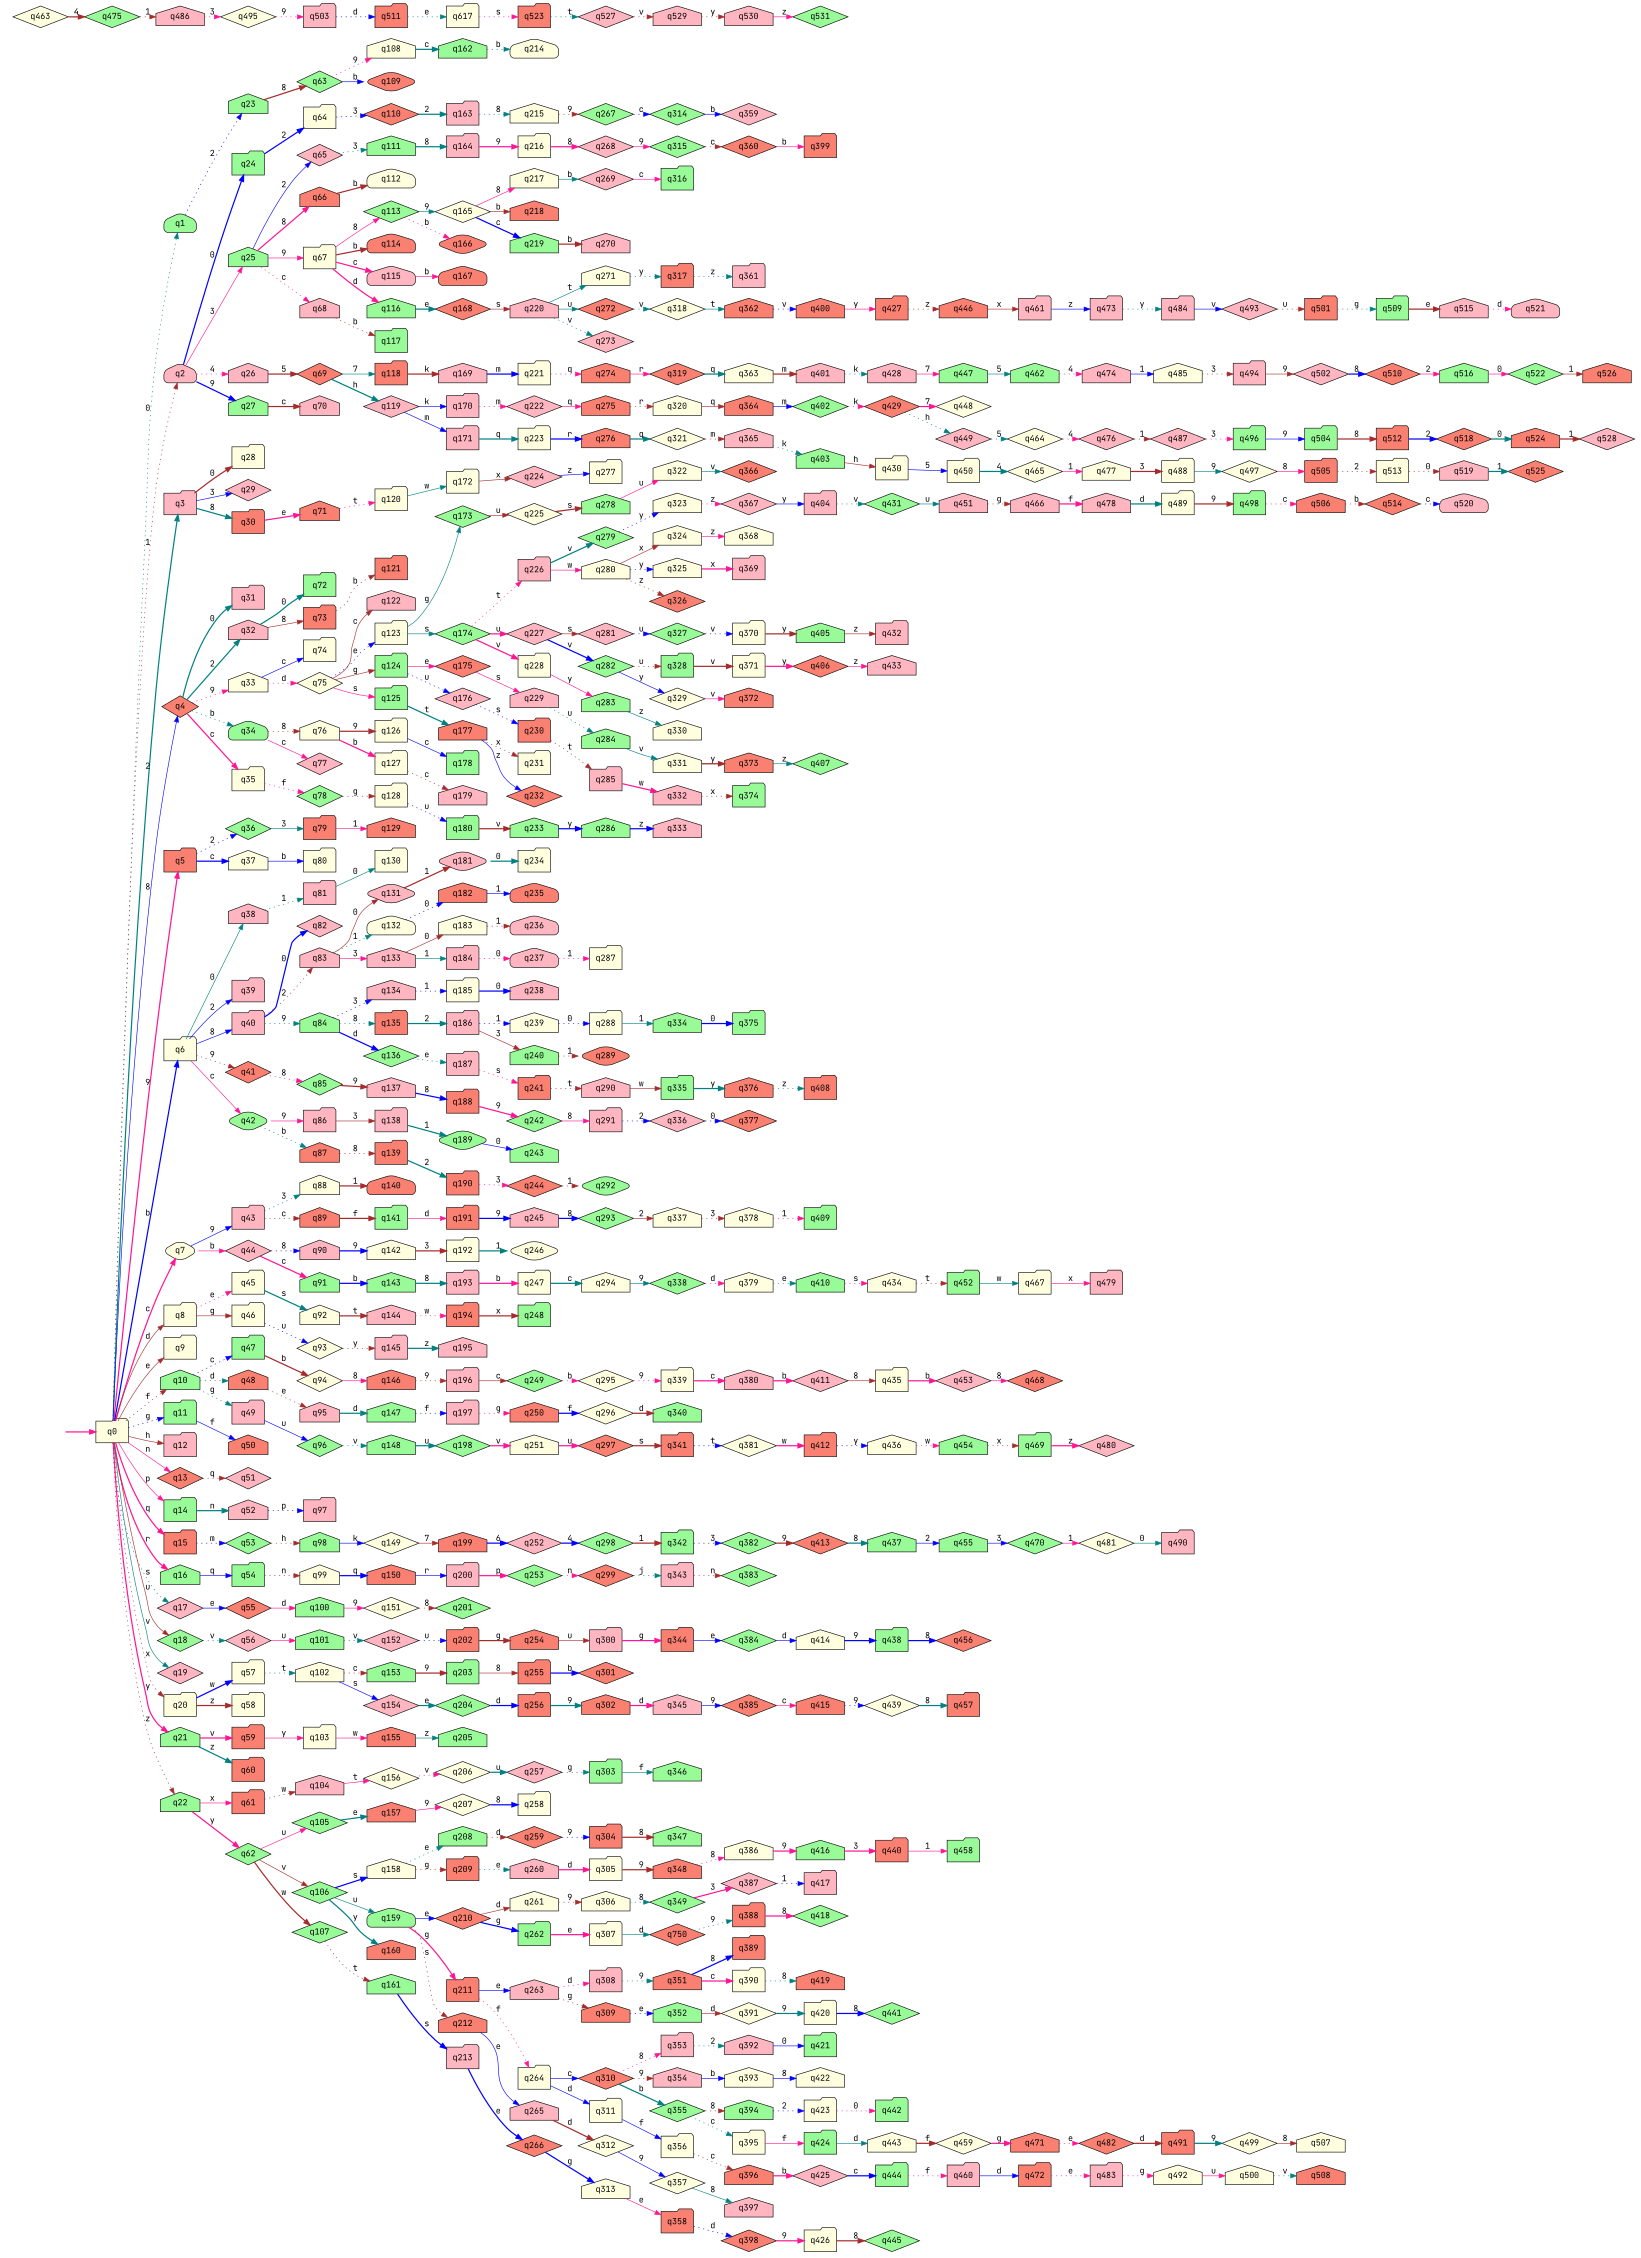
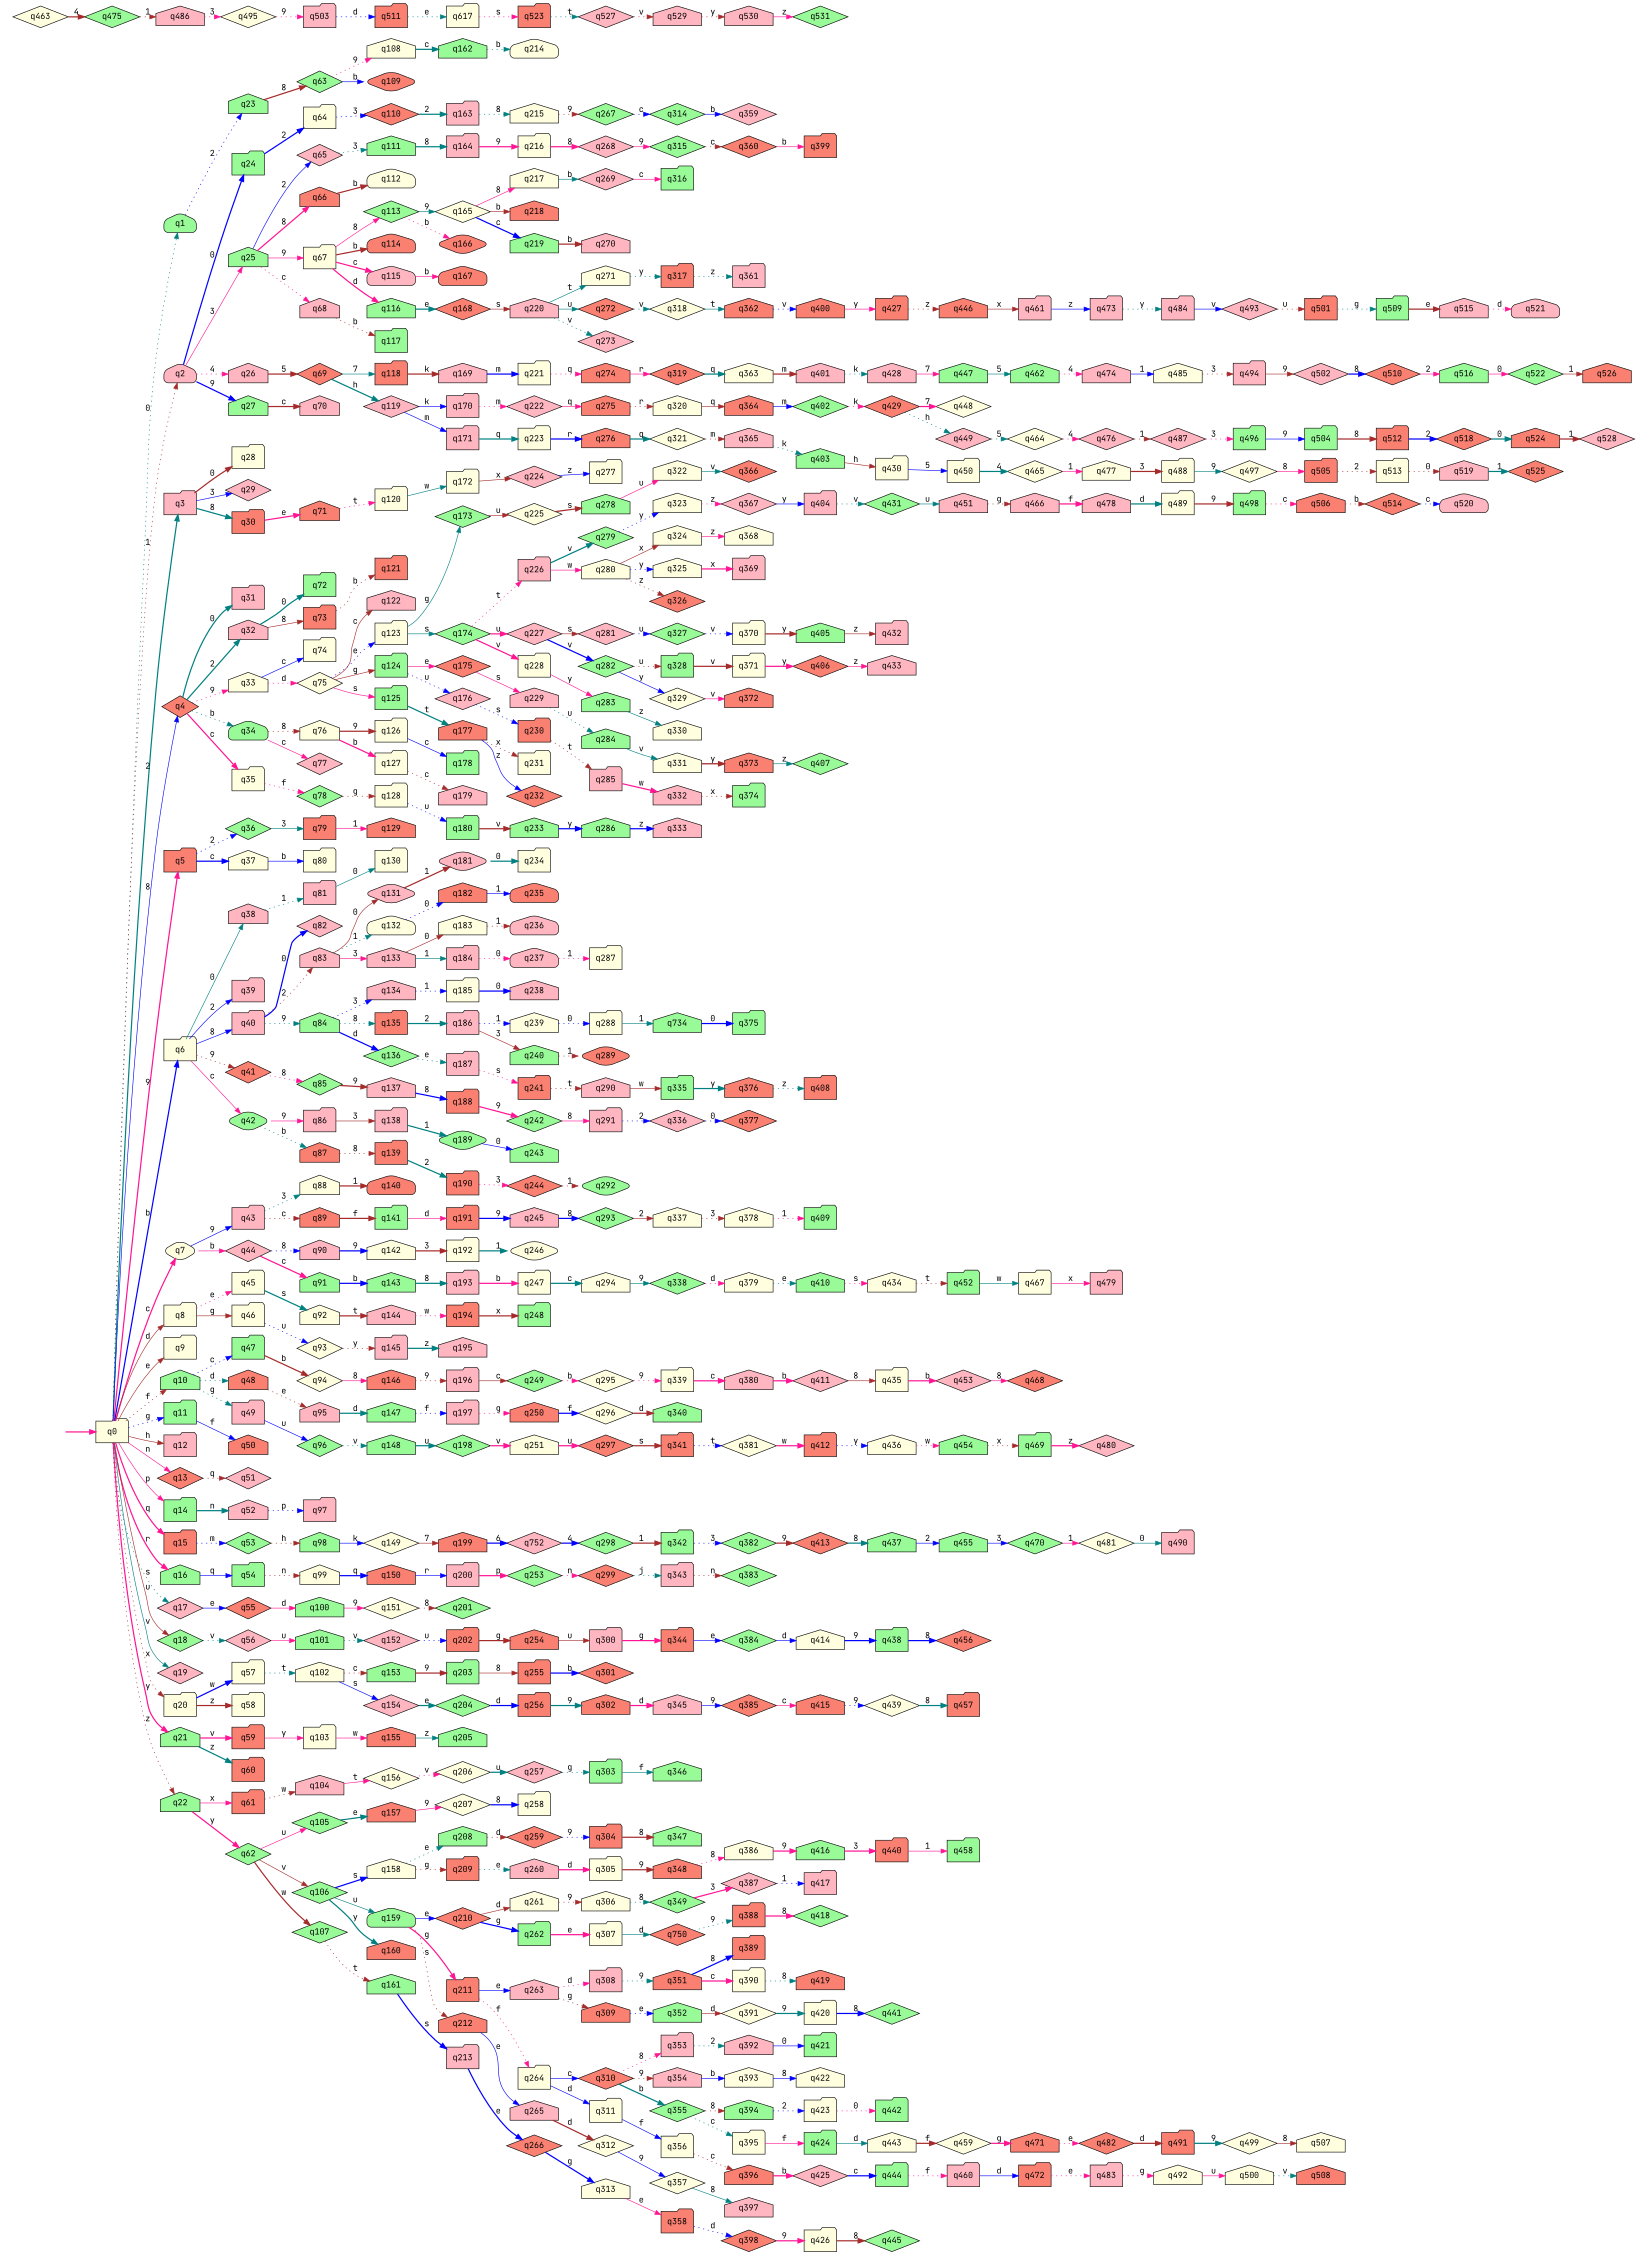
(677, 1024) -> (677, 1024)
(534, 1543) -> (534, 1543)
